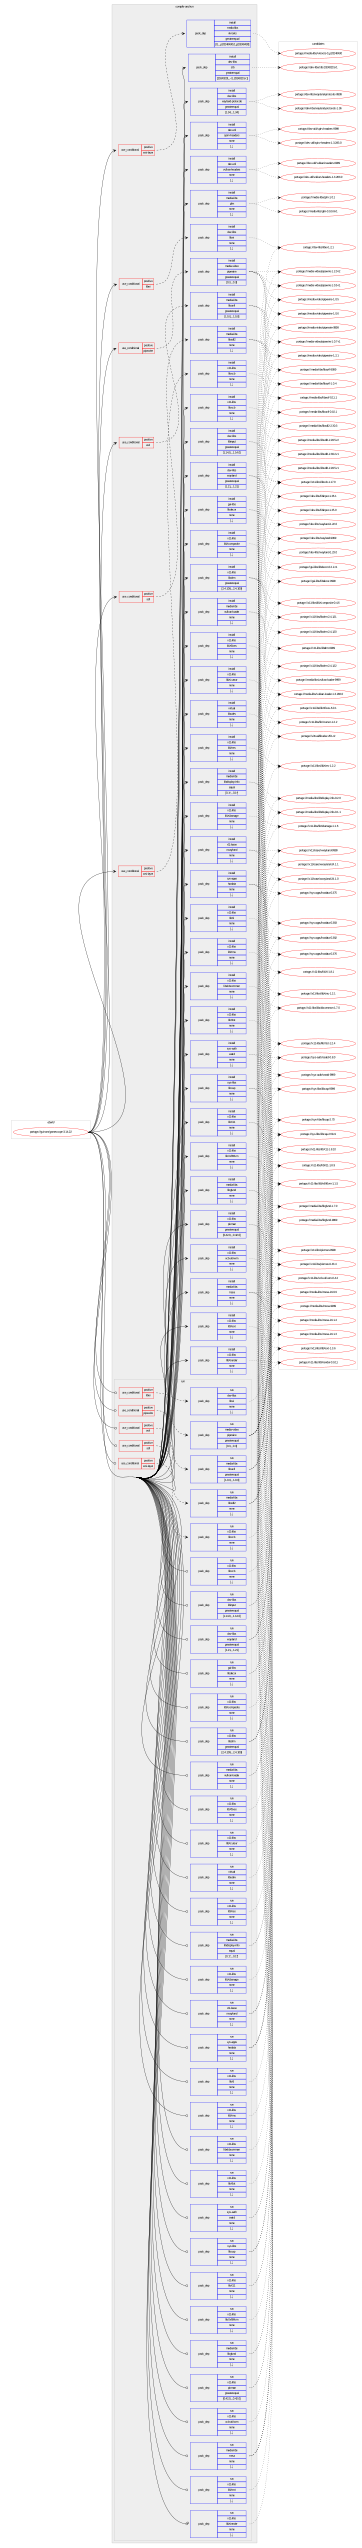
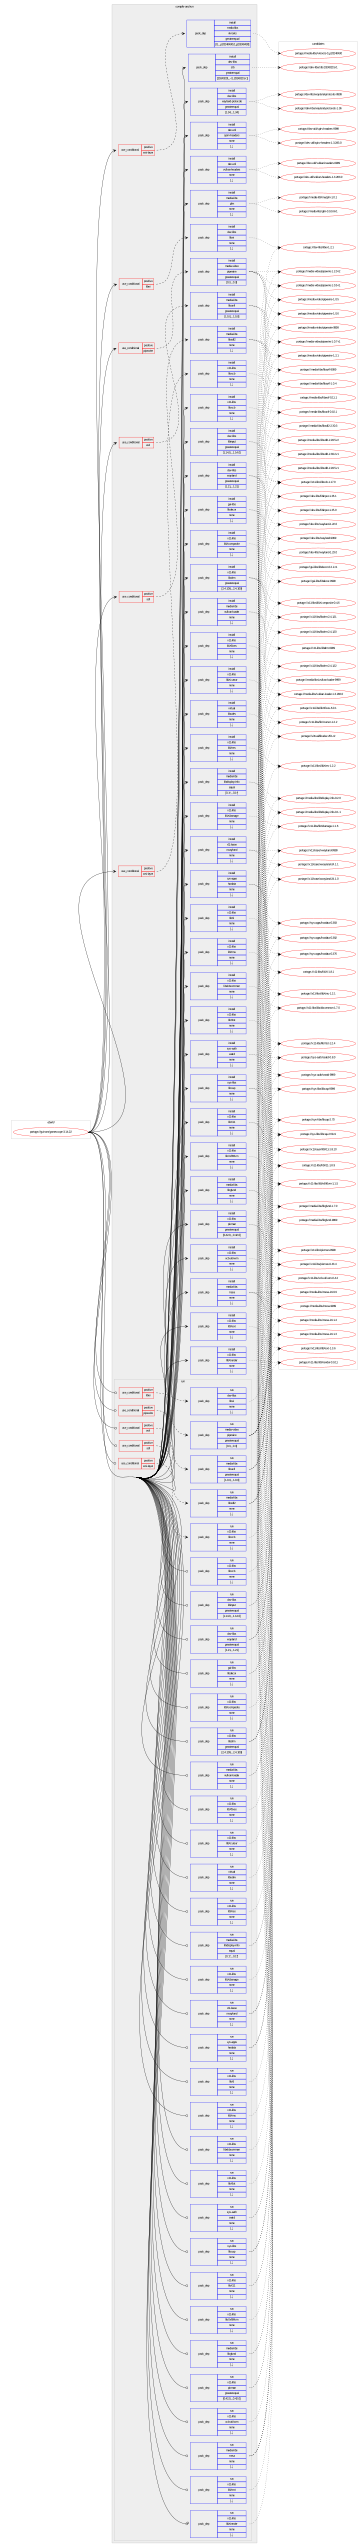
(318, 198) -> (318, 198)
(318, 893) -> none
(318, 1150) -> (318, 1150)
